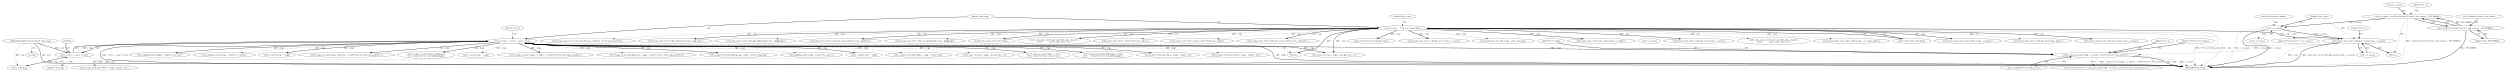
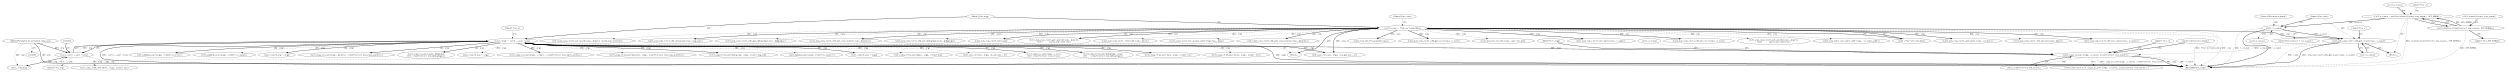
(2483, 34) -> none
(871, 47) -> (1046, 45)
(2347, 66) -> (2347, 66)
